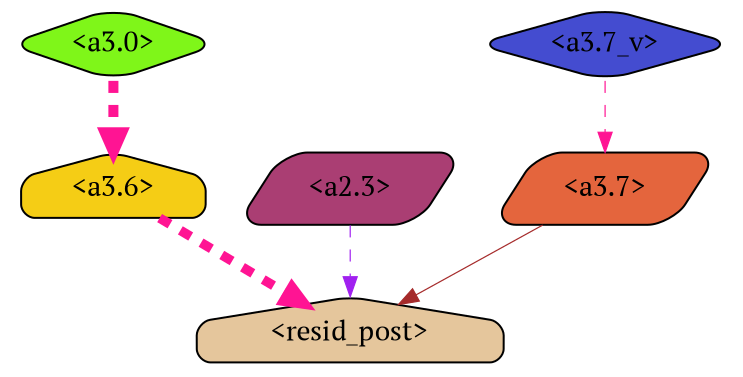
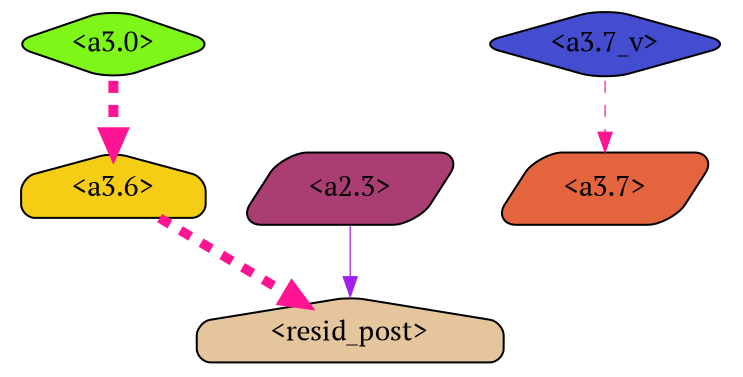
(350, 251) -> (350, 251)
(479, 260) -> none
